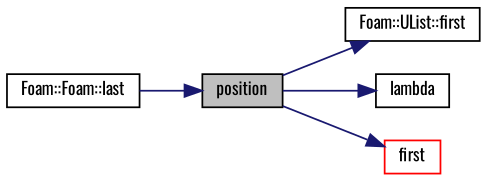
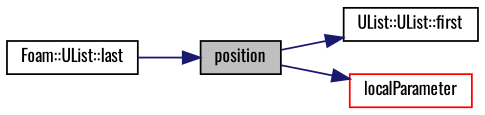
(413, 24) -> (411, 24)
(73, 91) -> (72, 58)
(413, 91) -> none
(413, 157) -> (411, 91)
